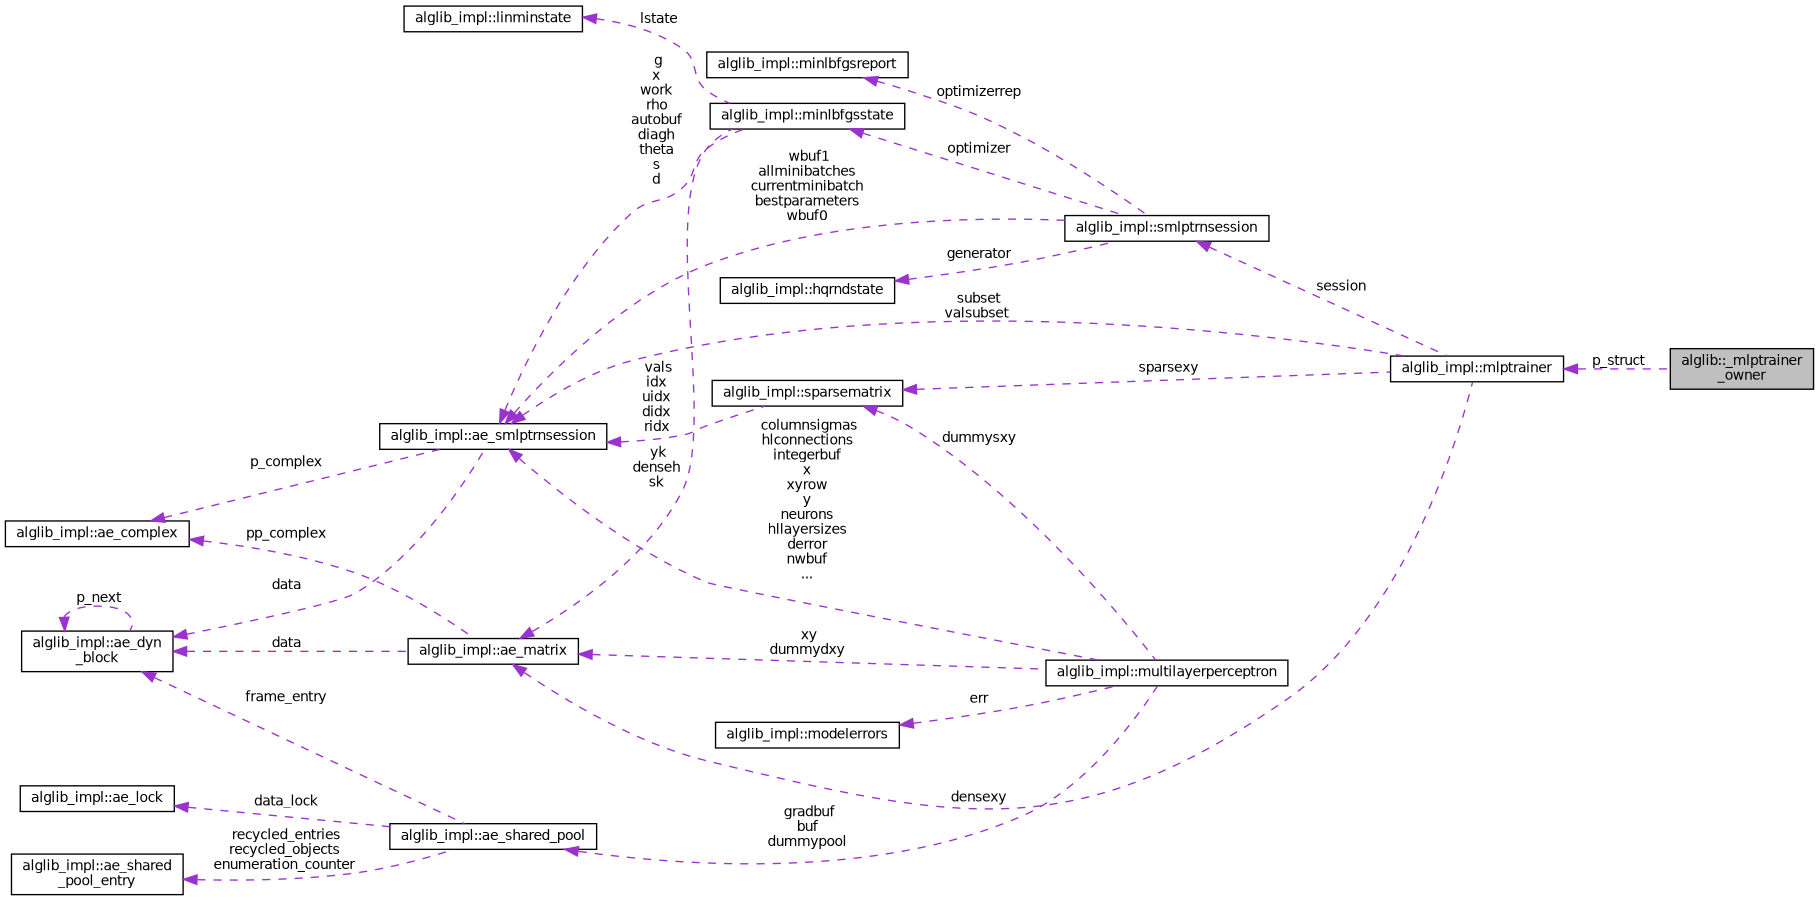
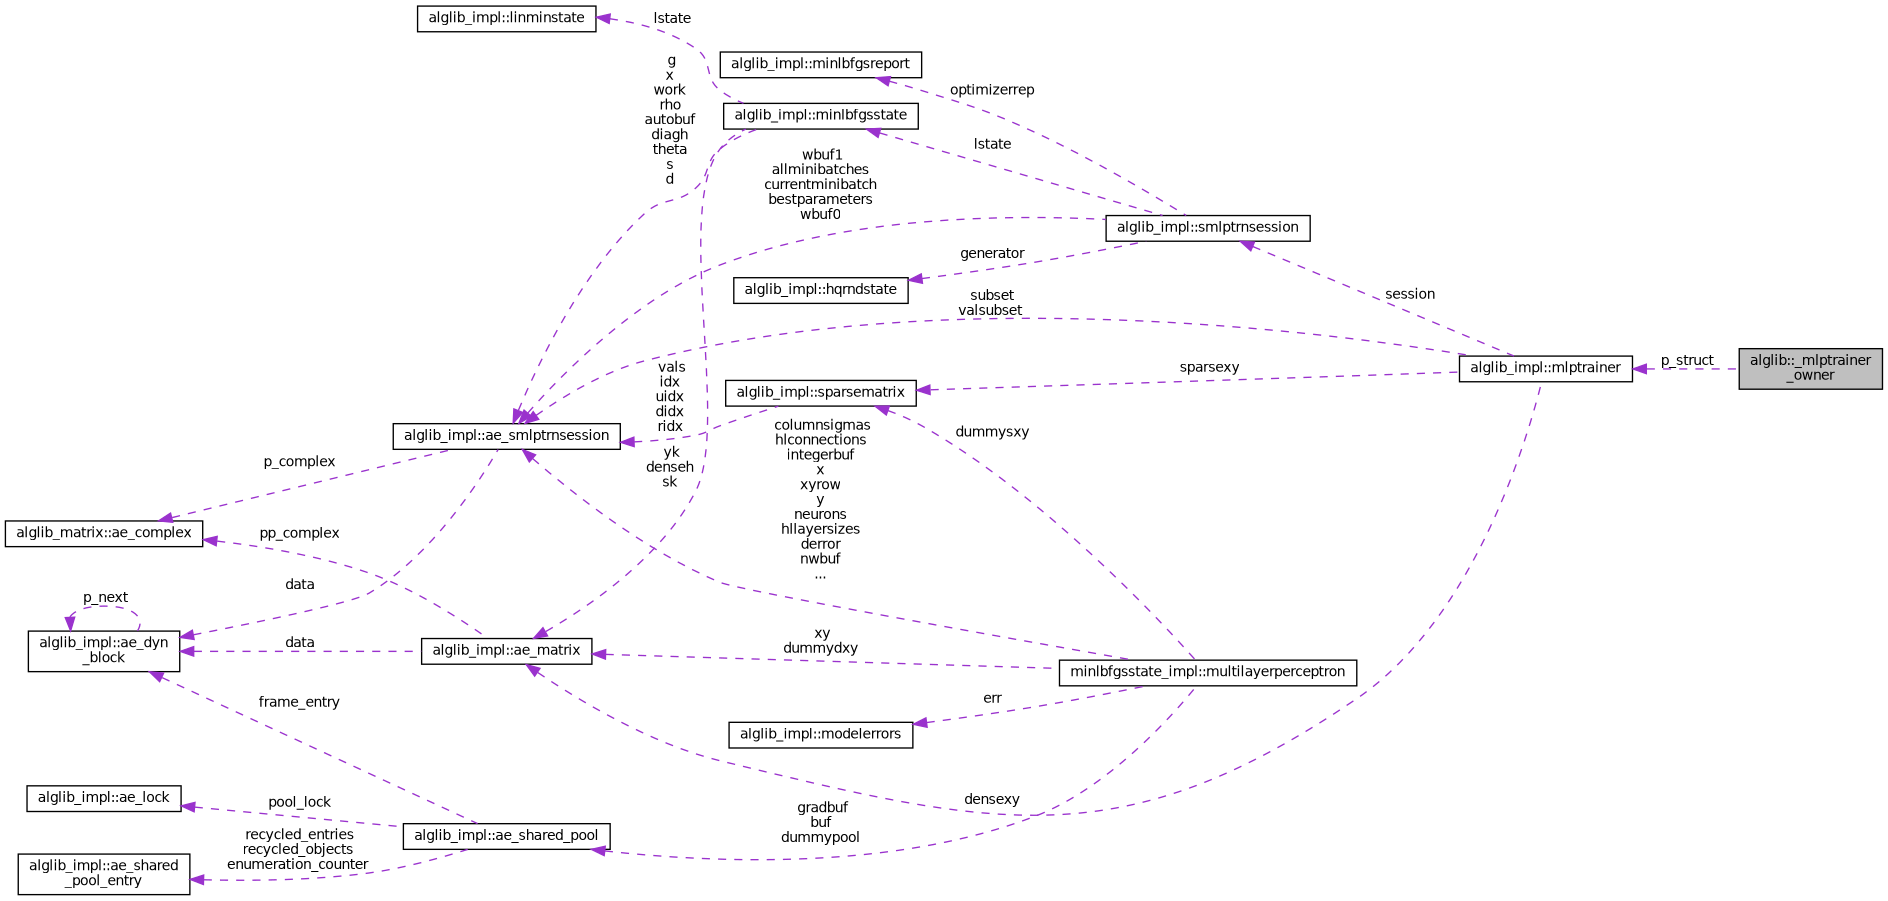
(977, 149) -> (991, 145)
(97, 534) -> (104, 534)
(1167, 673) -> (1208, 673)
(284, 802) -> (298, 803)
